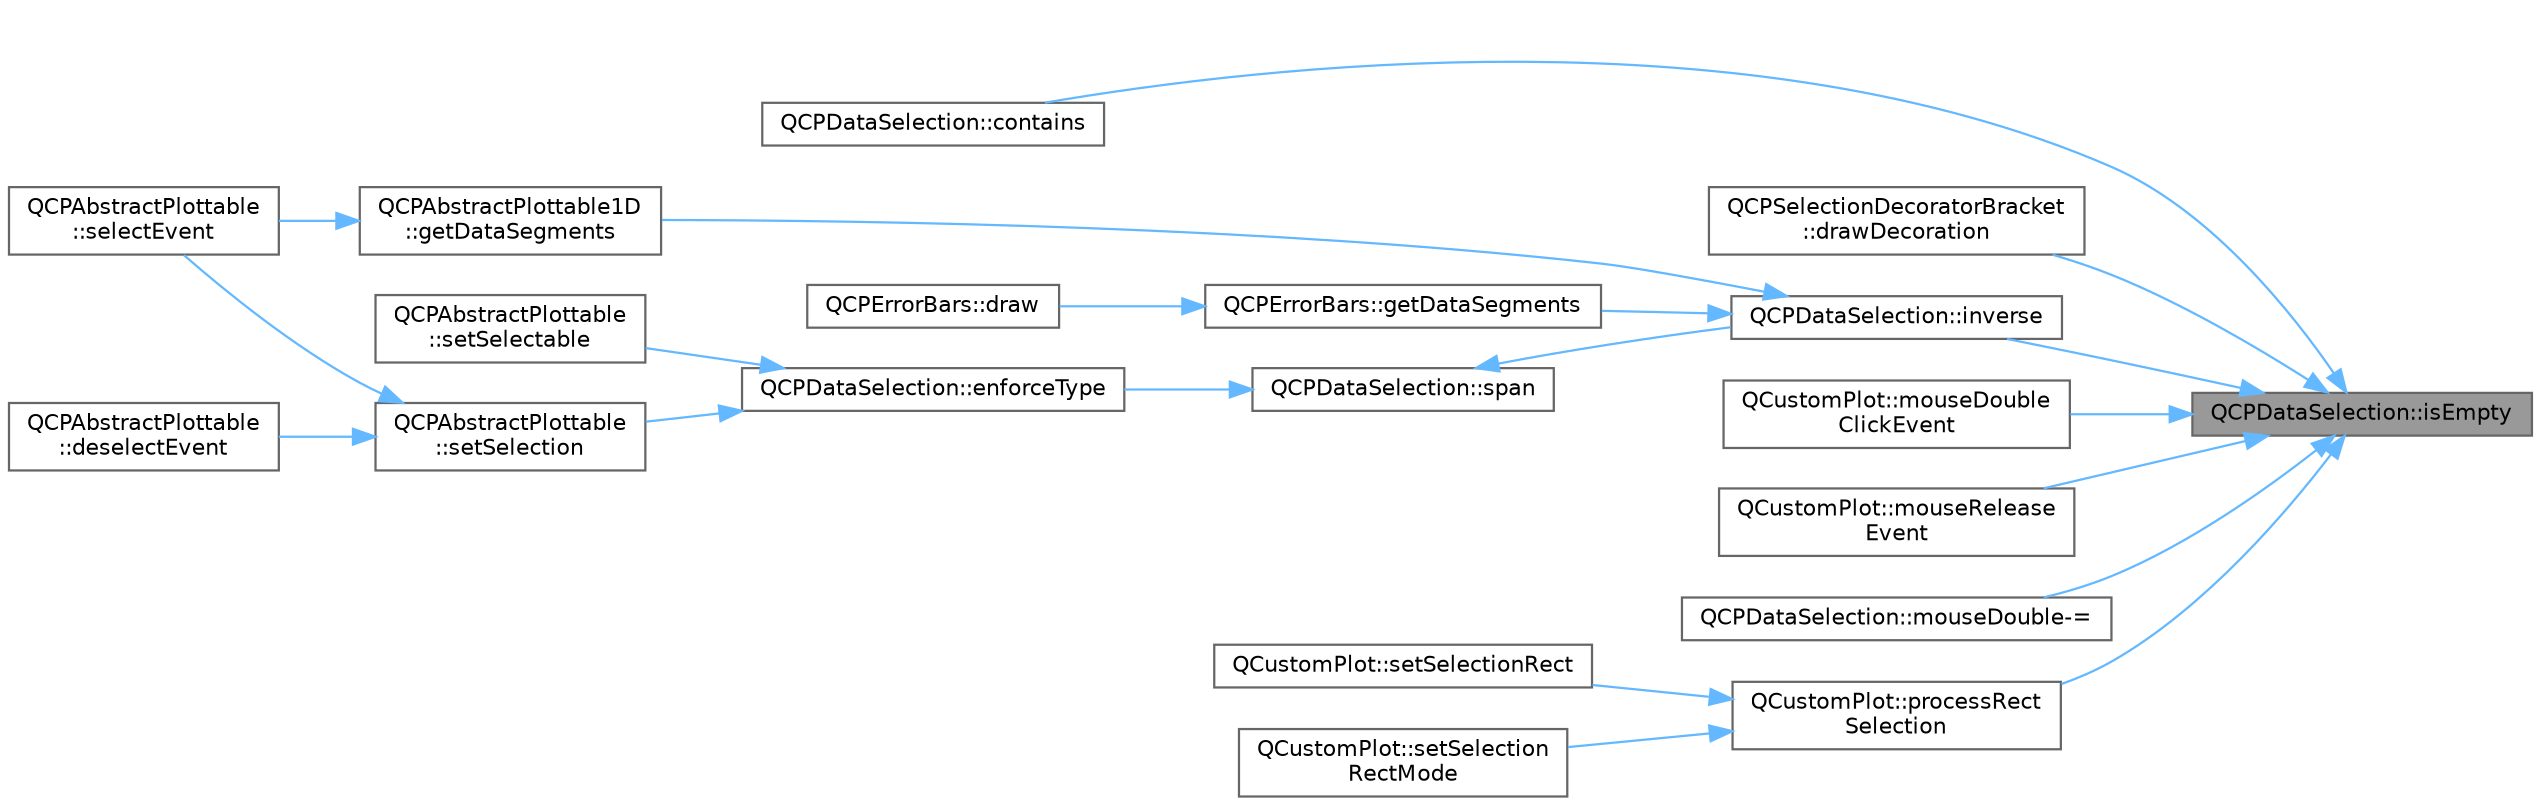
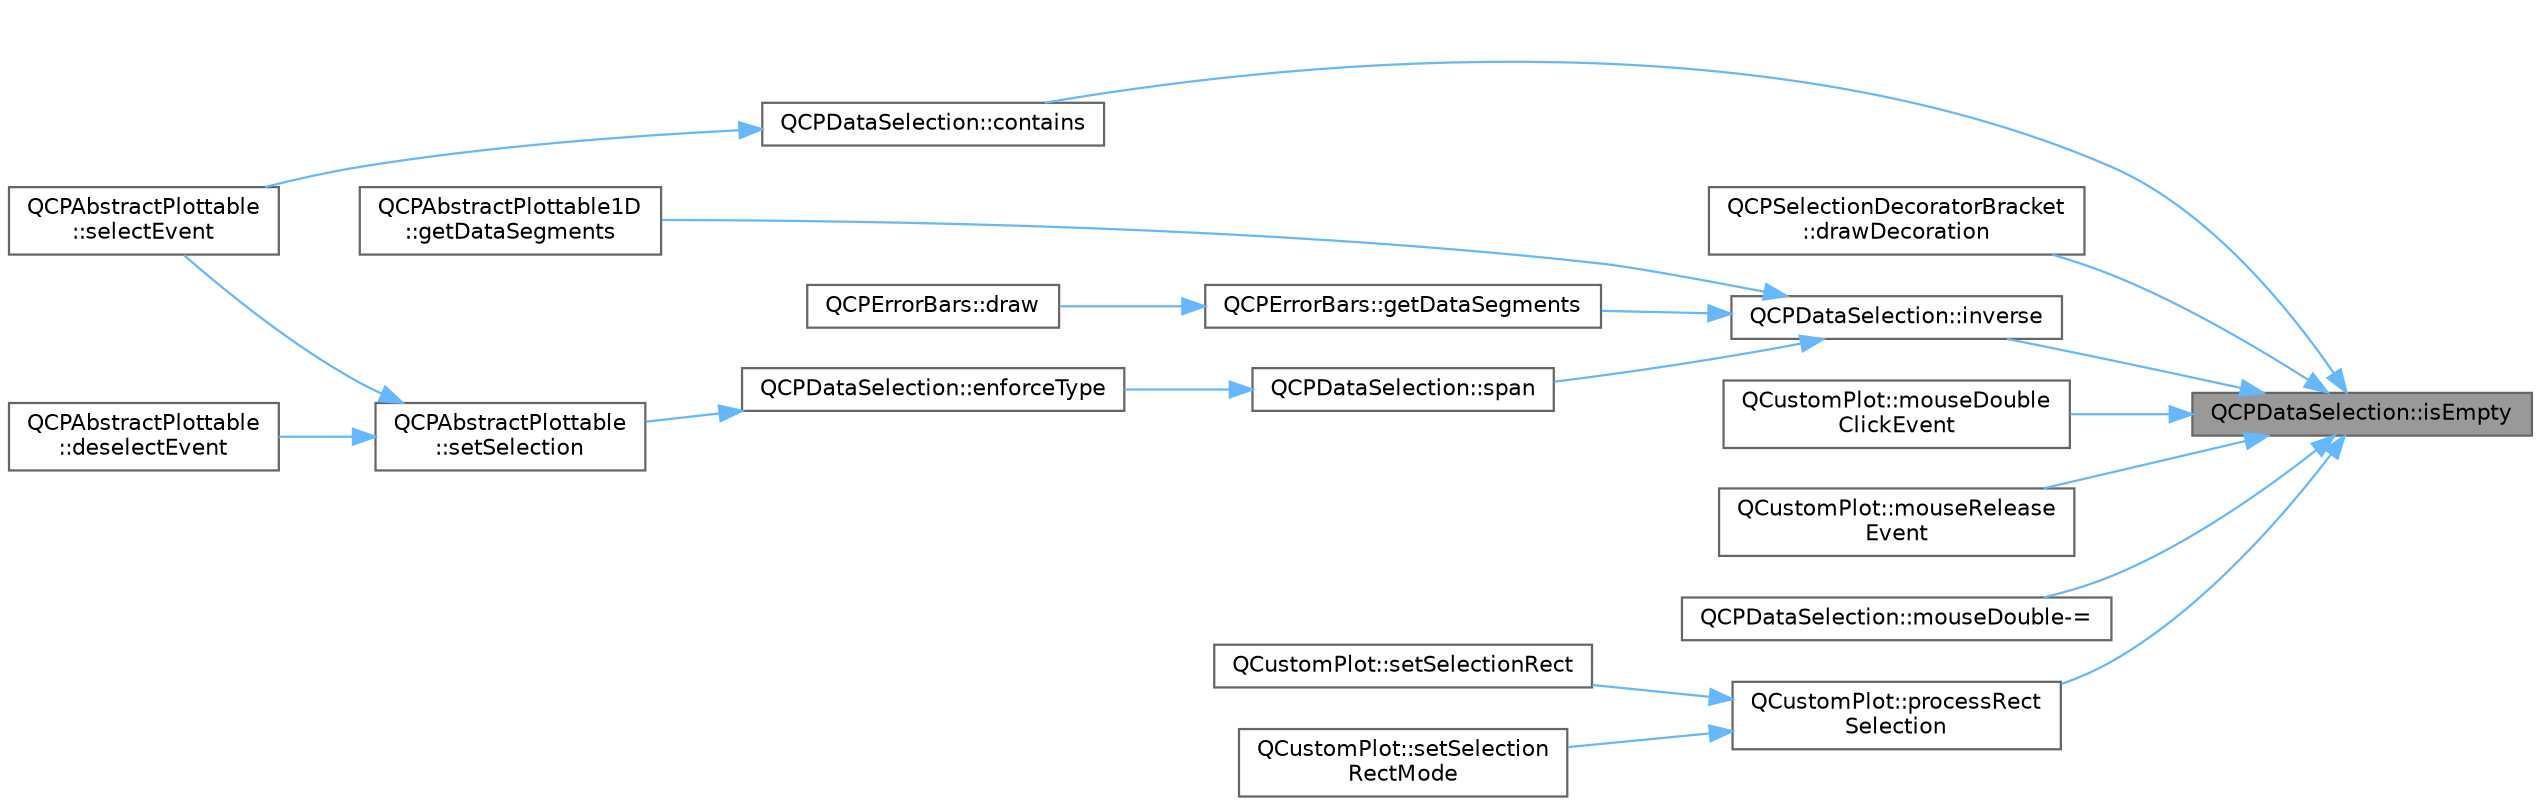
(308, 221) -> (501, 148)
(510, 329) -> none
(1614, 344) -> (1678, 364)
